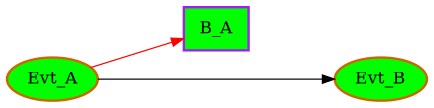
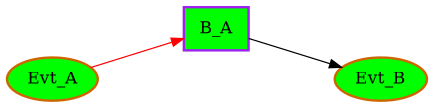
(210, 79) -> (289, 51)
